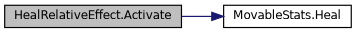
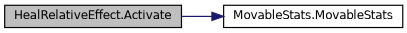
(287, 16) -> (313, 16)
